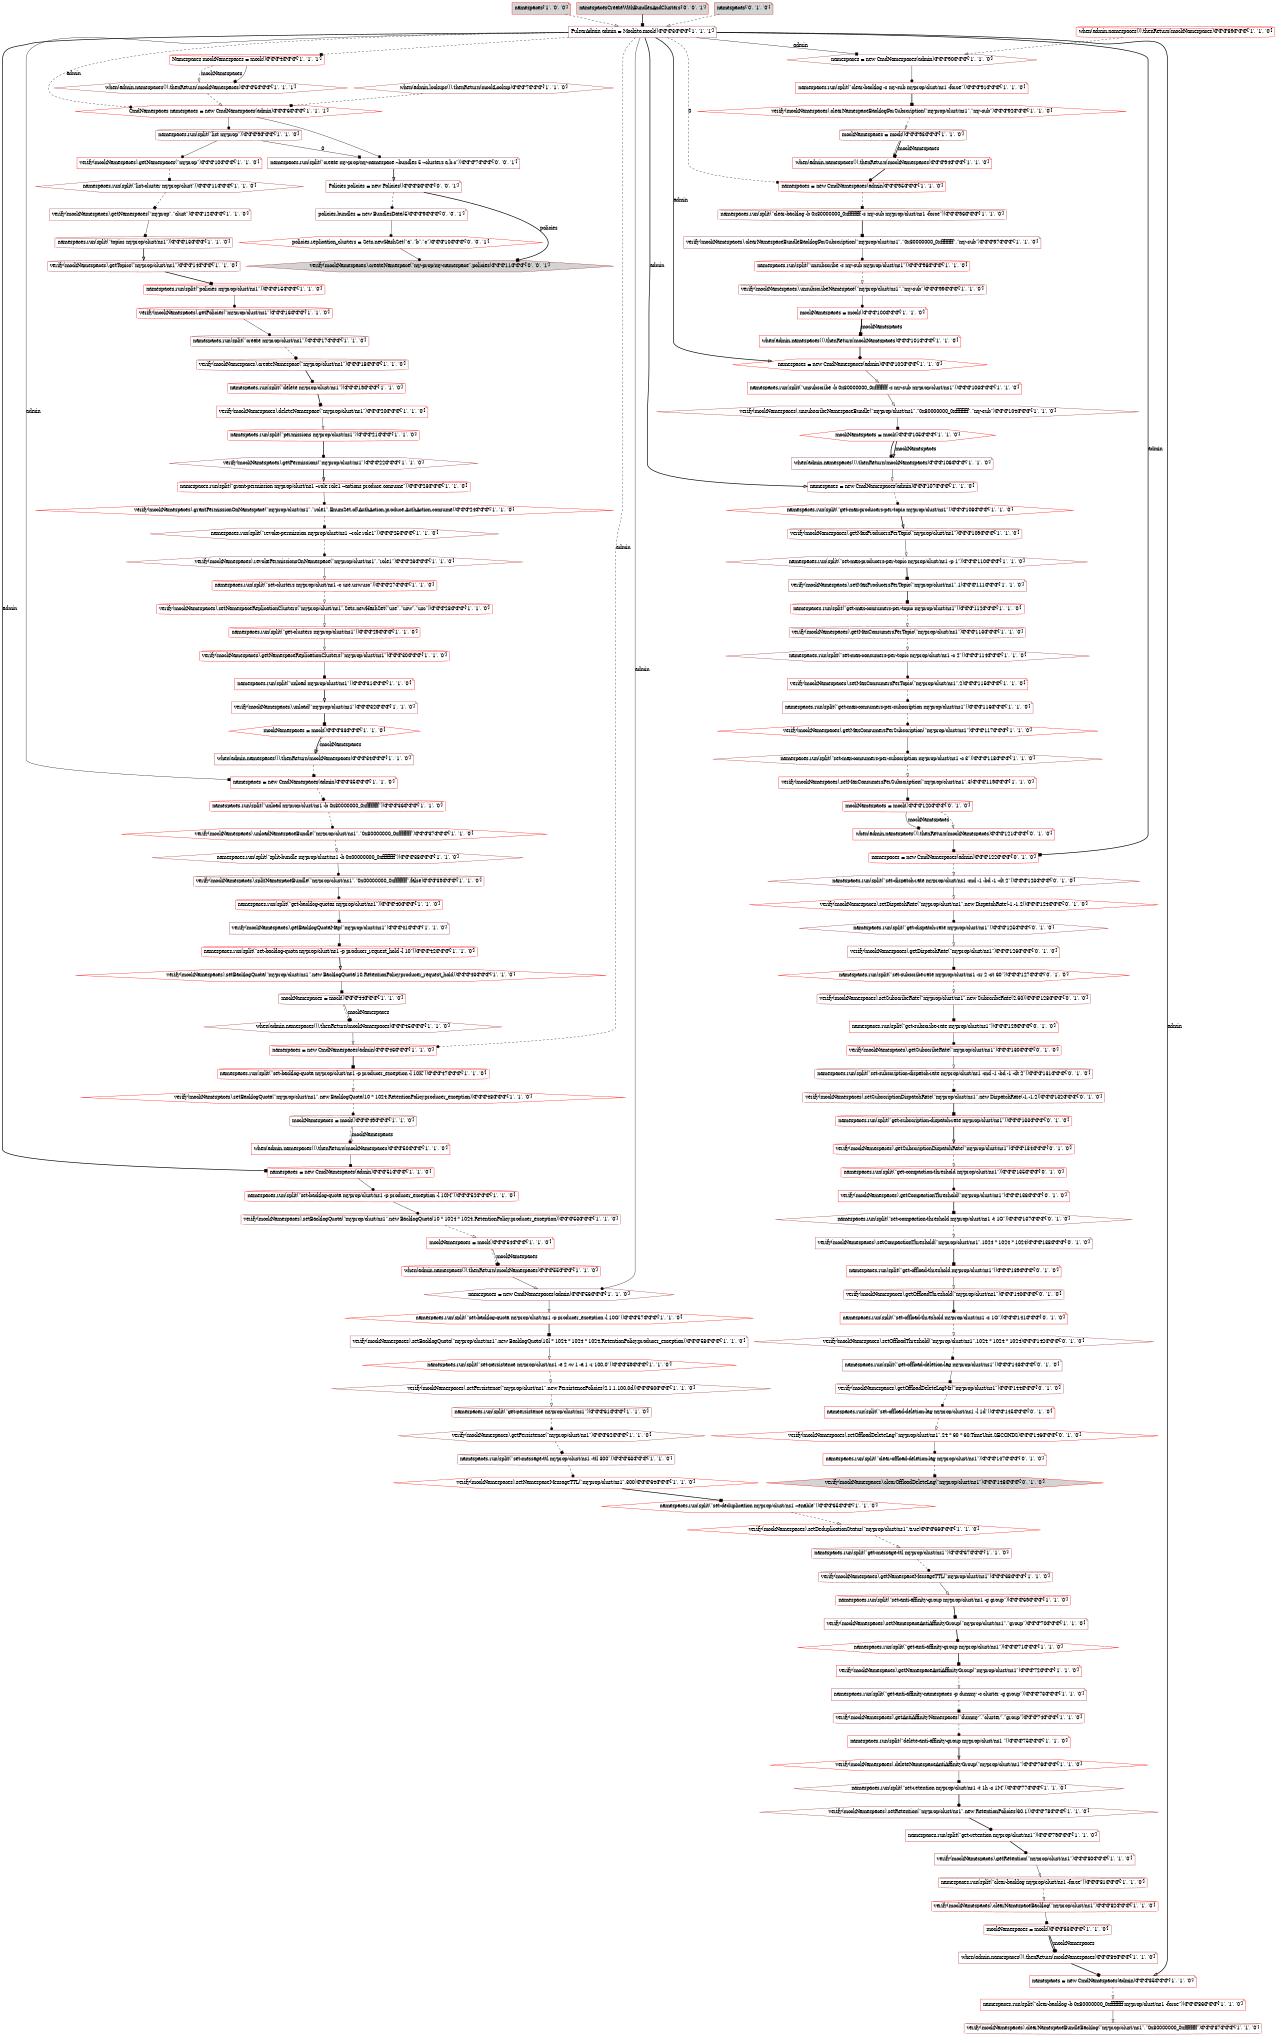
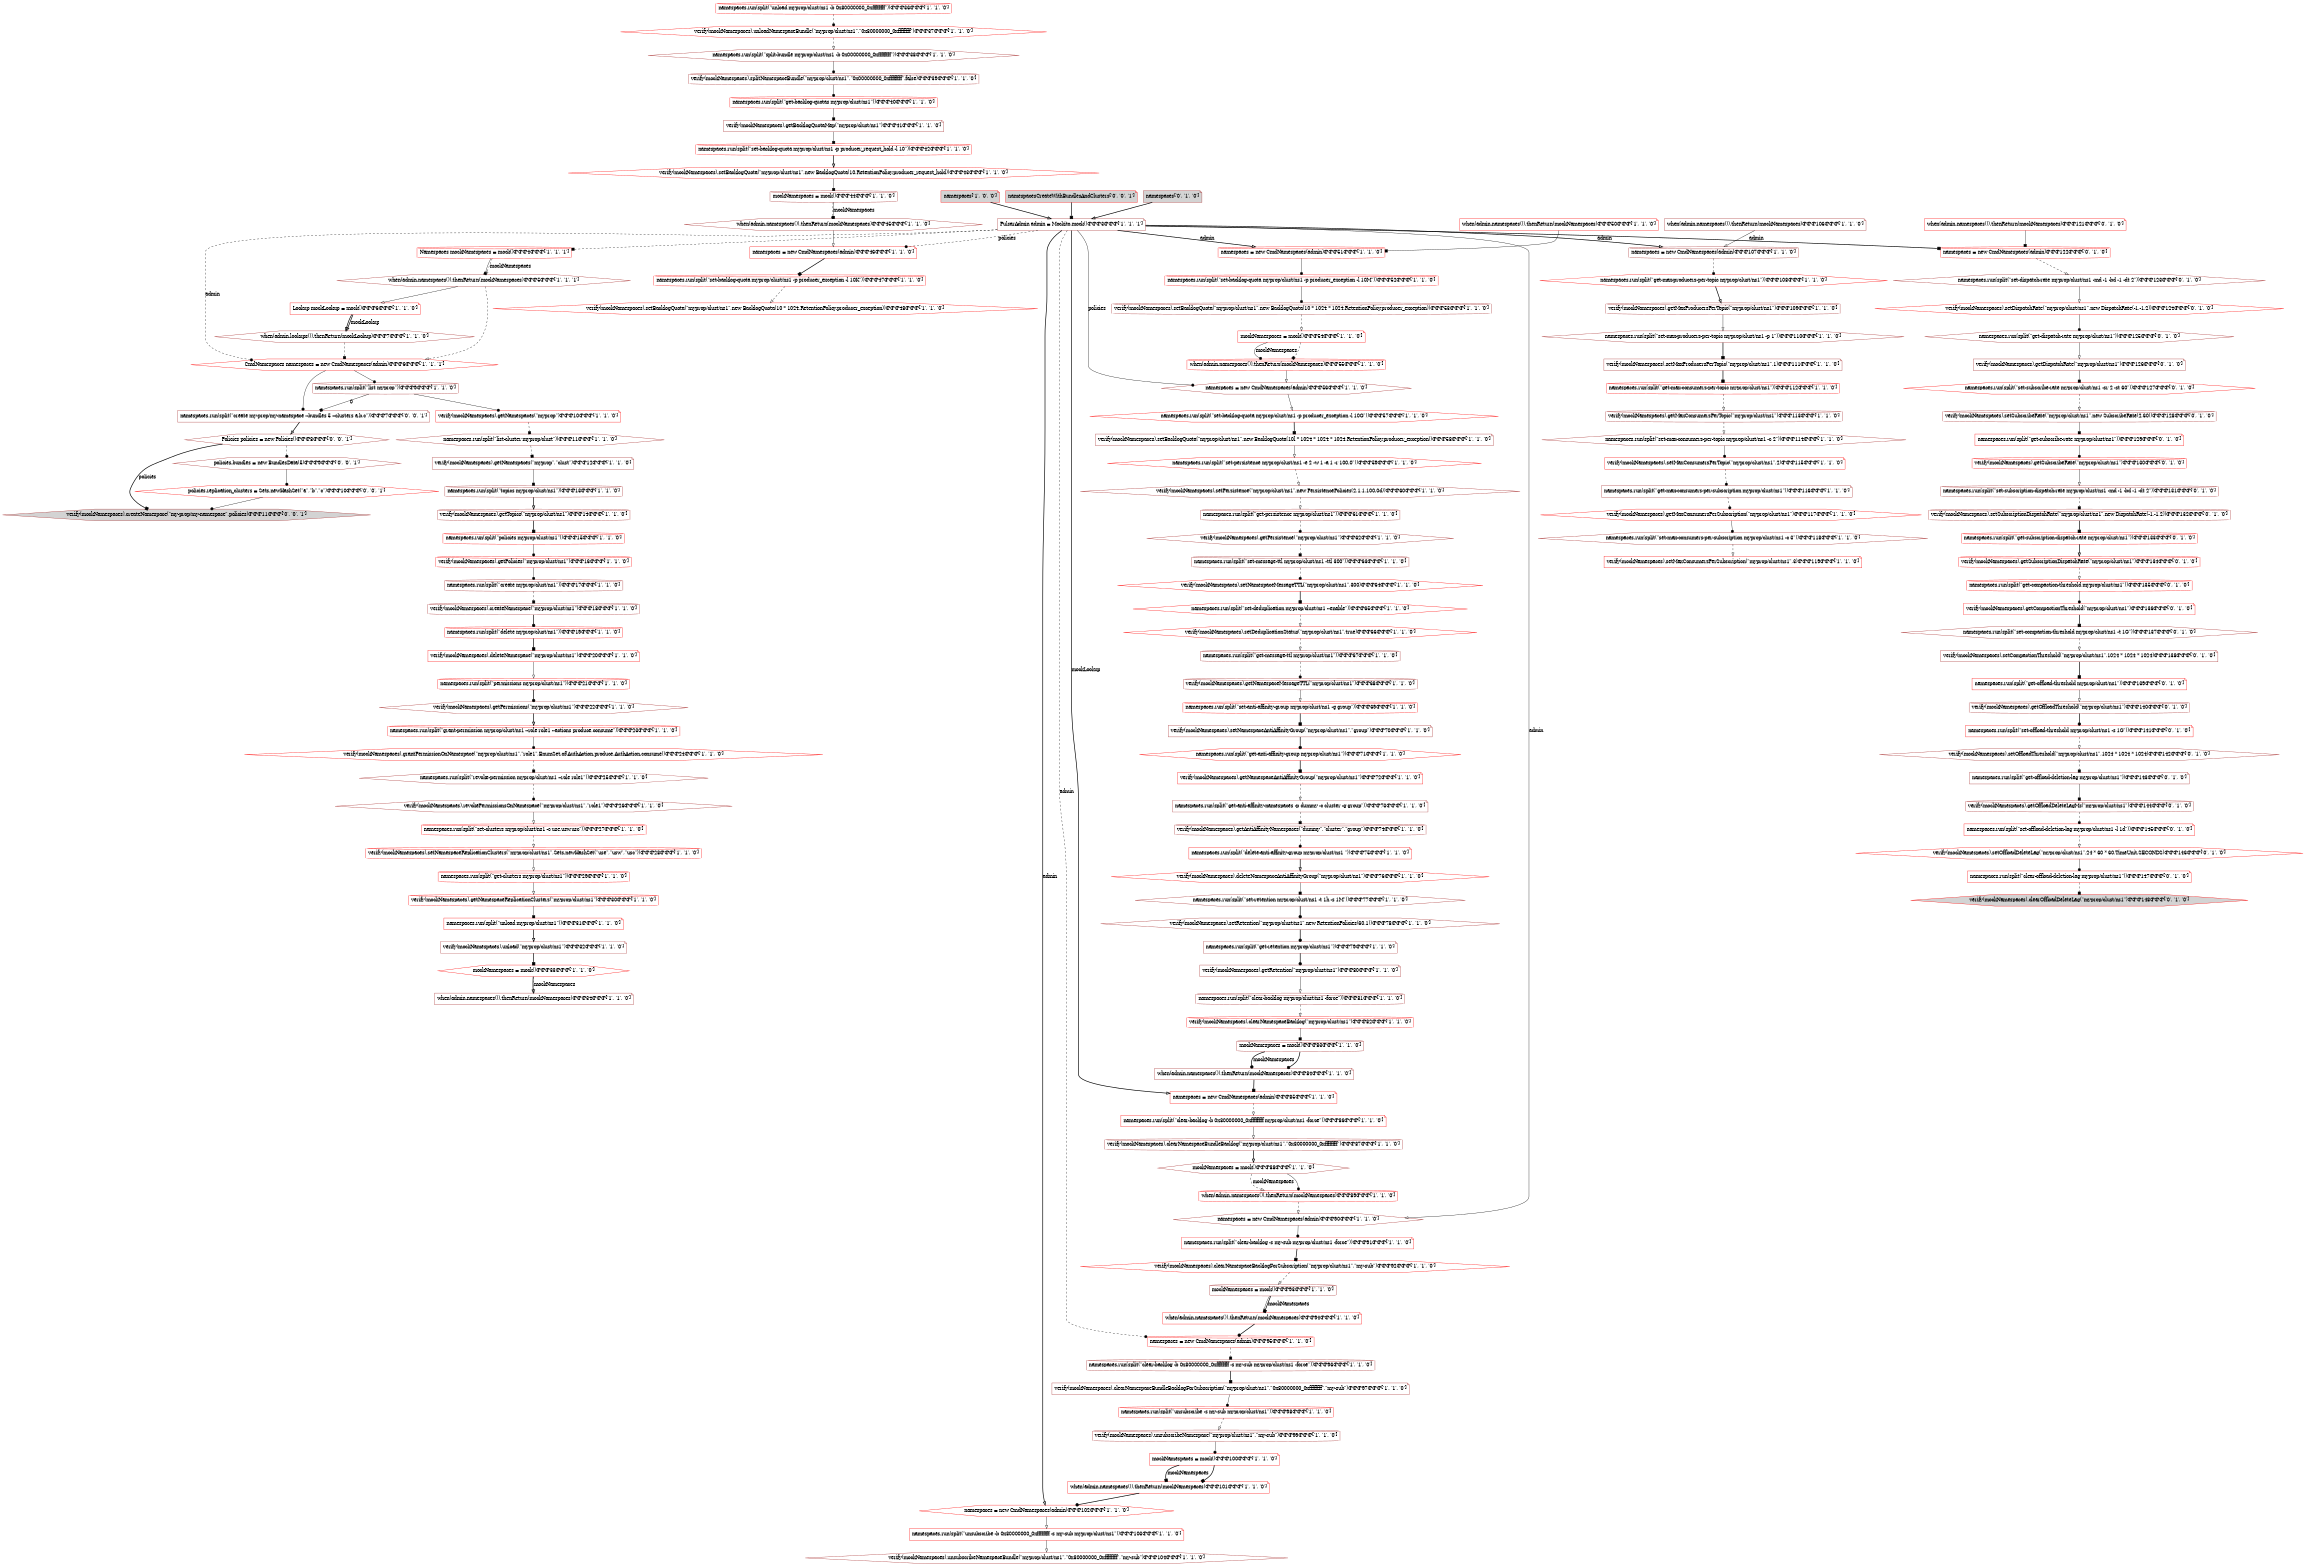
(590, 20) -> (1019, 210)
(695, 20) -> (1124, 210)
(776, 46) -> (1529, 594)
(690, 111) -> (1067, 792)
(394, 187) -> (287, 440)
(391, 215) -> (287, 463)
none -> (355, 309)
(898, 435) -> none
(3, 449) -> (1185, 238)
(623, 548) -> (1007, 239)
(642, 670) -> (1097, 309)
(314, 783) -> none
(908, 806) -> none
(1175, 1027) -> (1086, 670)
(353, 1050) -> (833, 253)
(353, 1121) -> none
none -> (1253, 1168)
